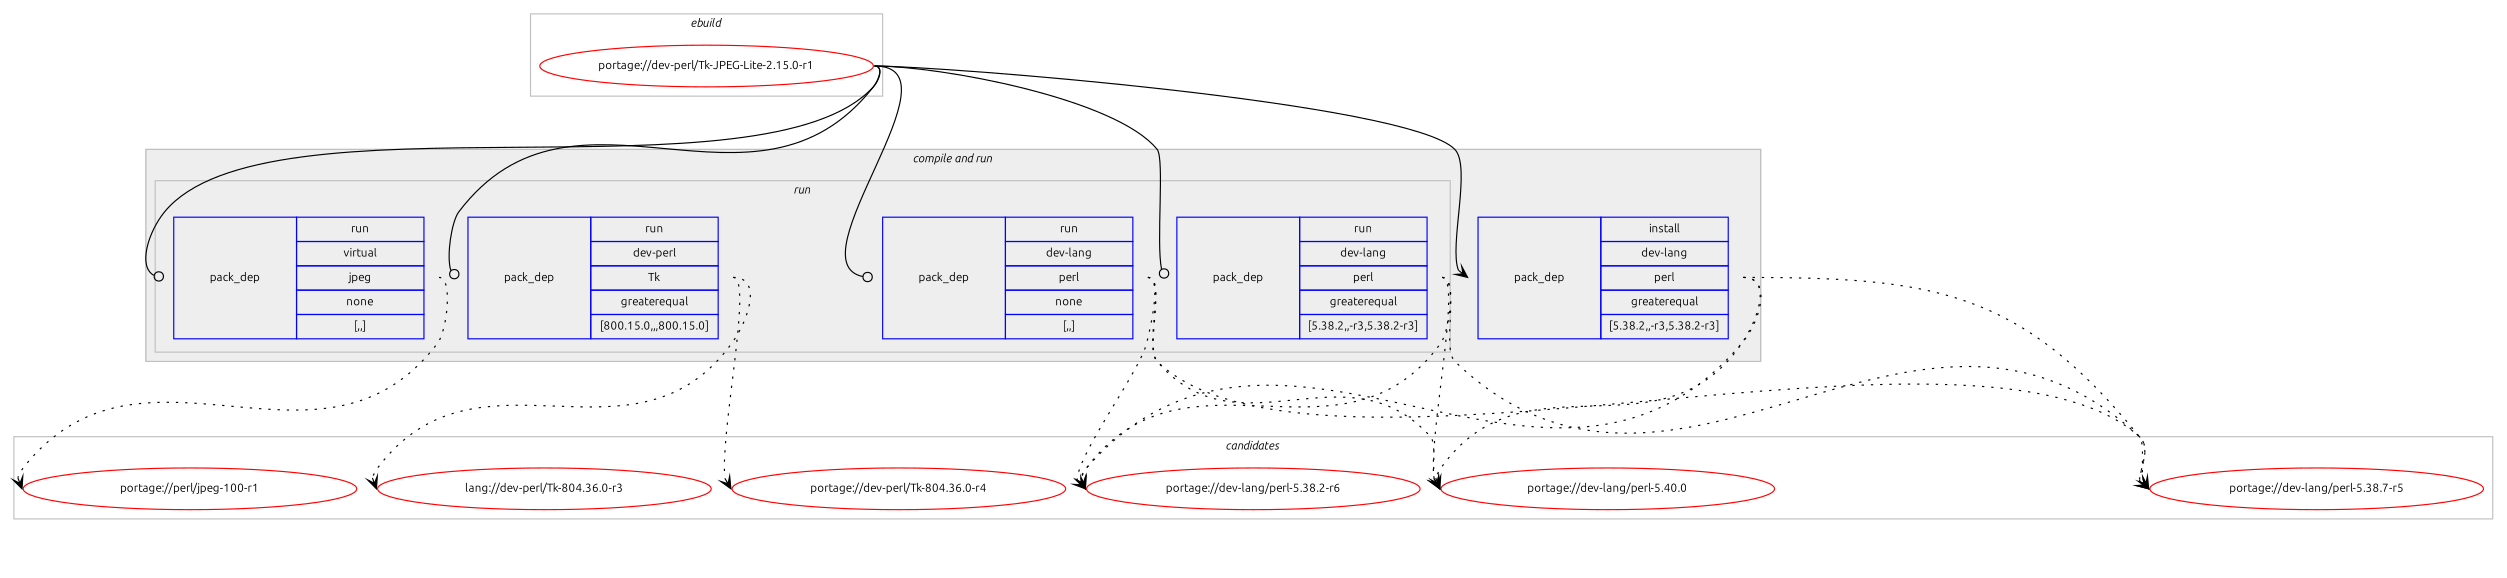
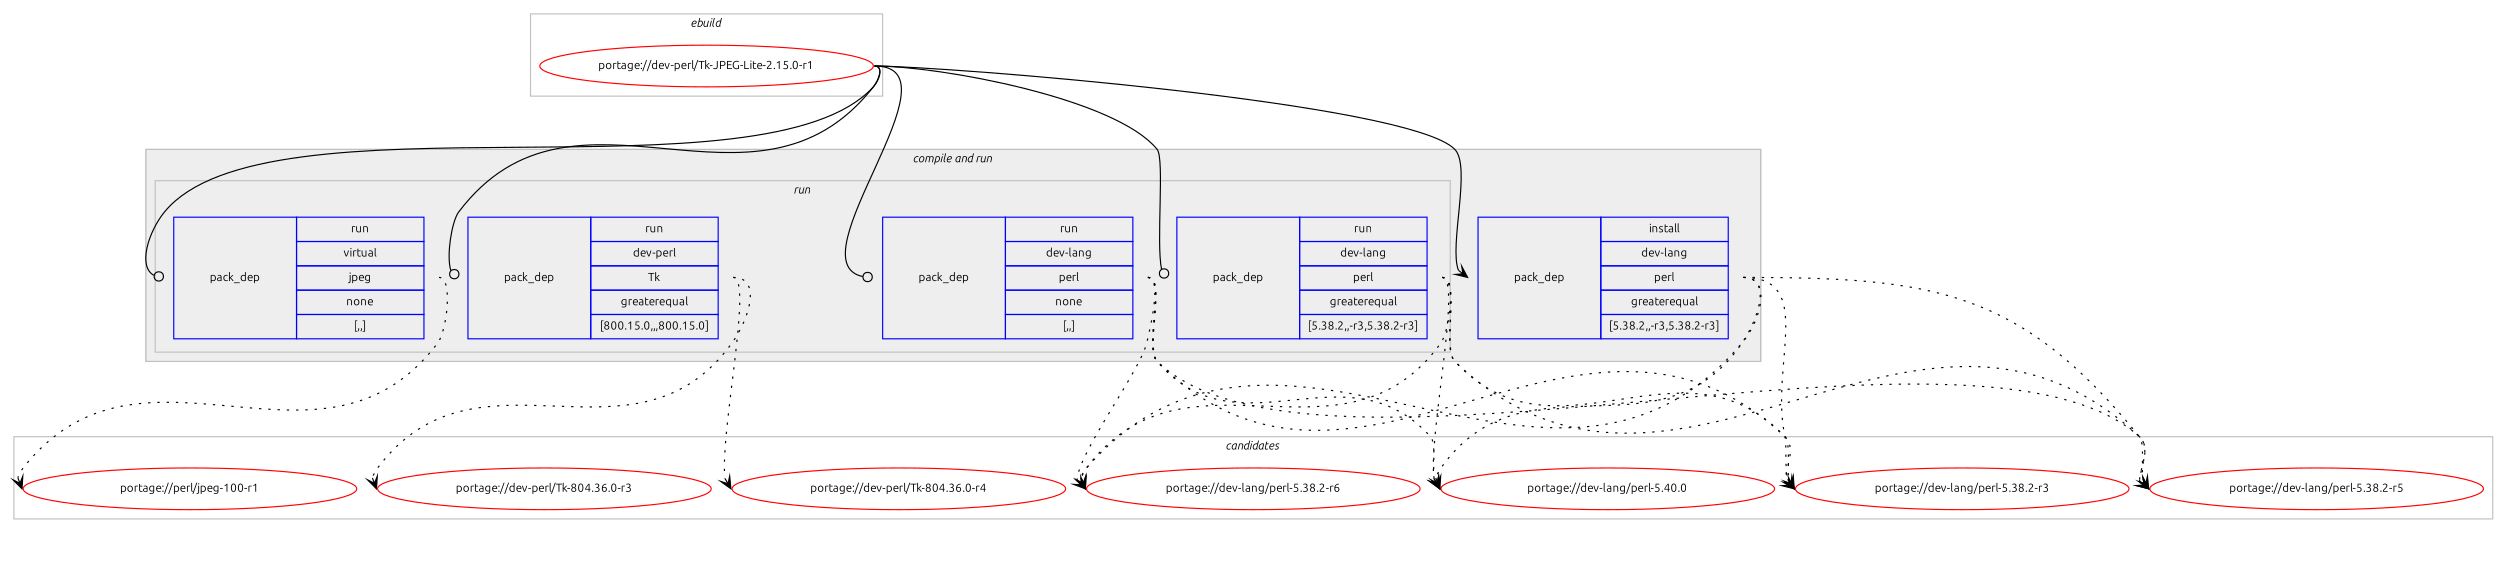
(544, 489) -> (544, 489)
none -> (1962, 489)
(2317, 489) -> (2317, 489)
